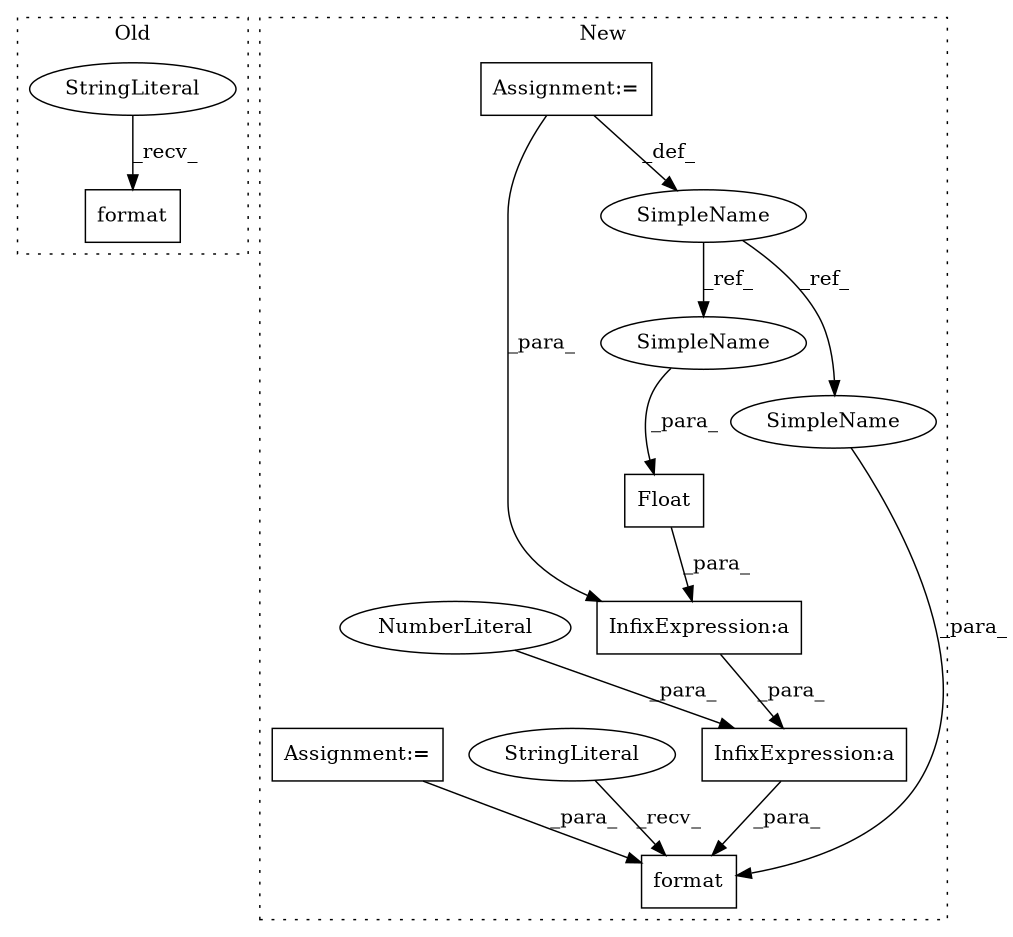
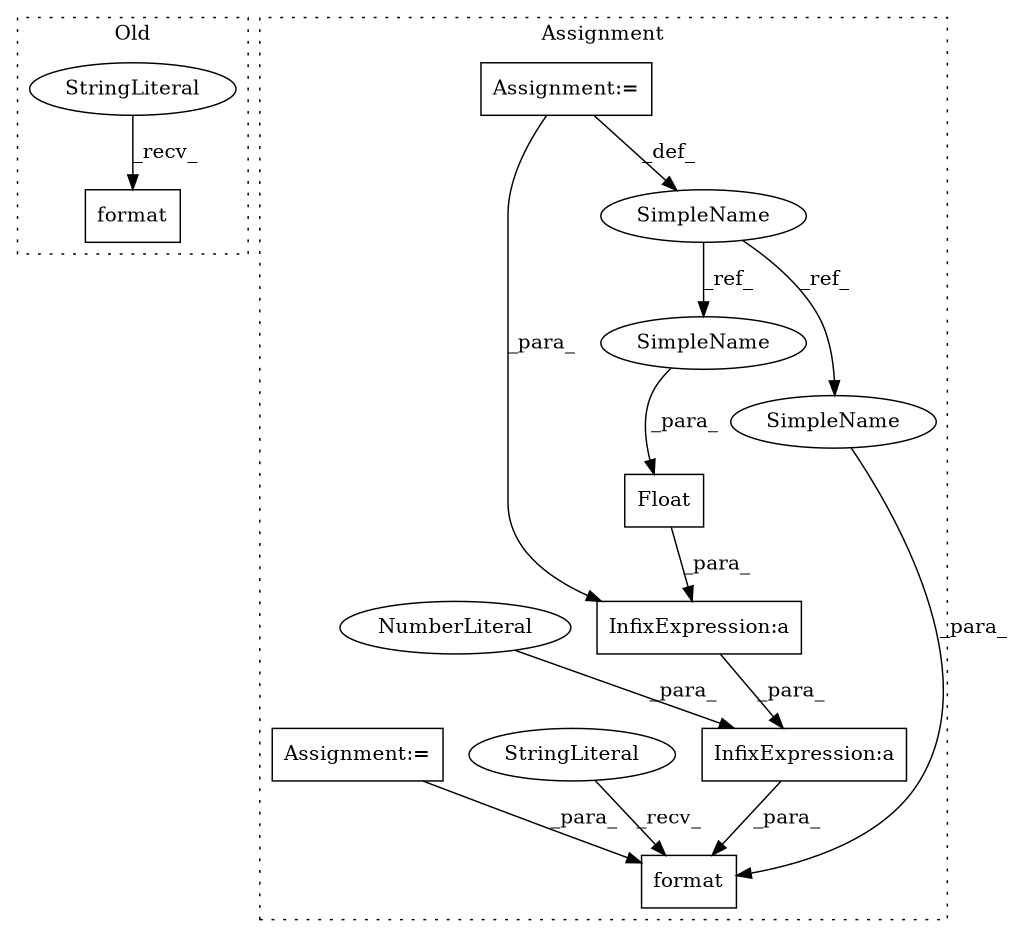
(604, 34) -> (604, 34)
